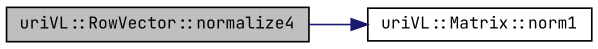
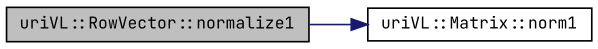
(158, 25) -> (158, 25)
